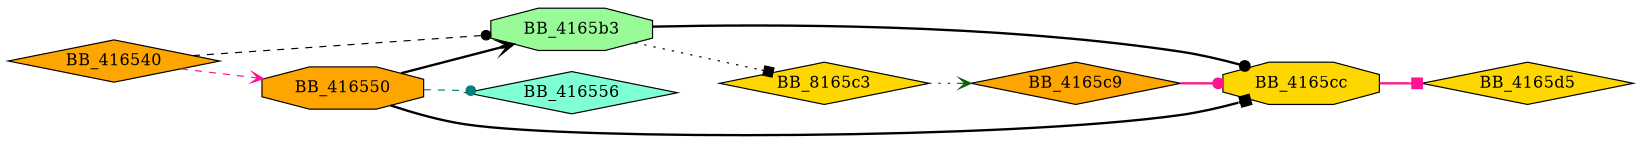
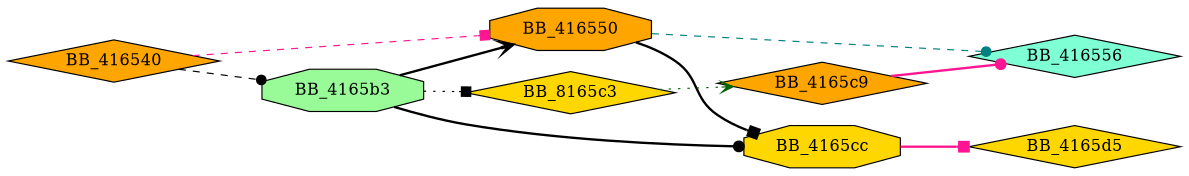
(451, 60) -> (451, 61)
(216, 73) -> (335, 46)
(1197, 83) -> (943, 70)
